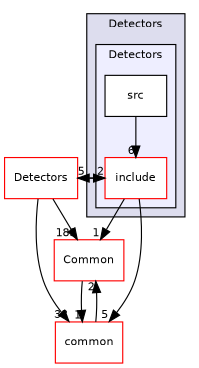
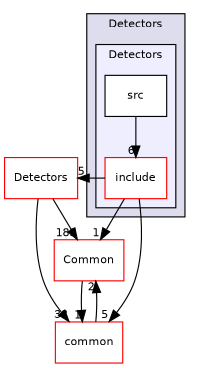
(86, 178) -> none
